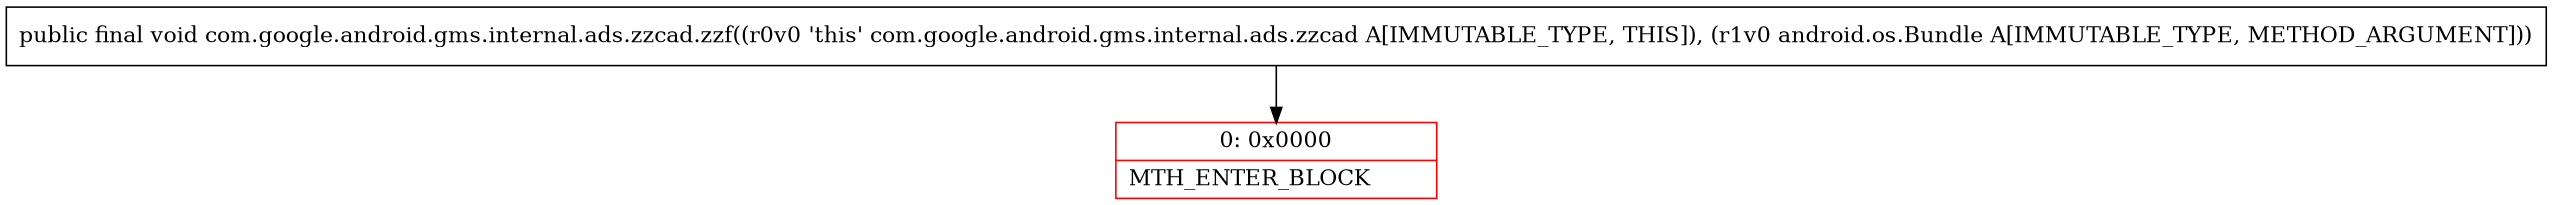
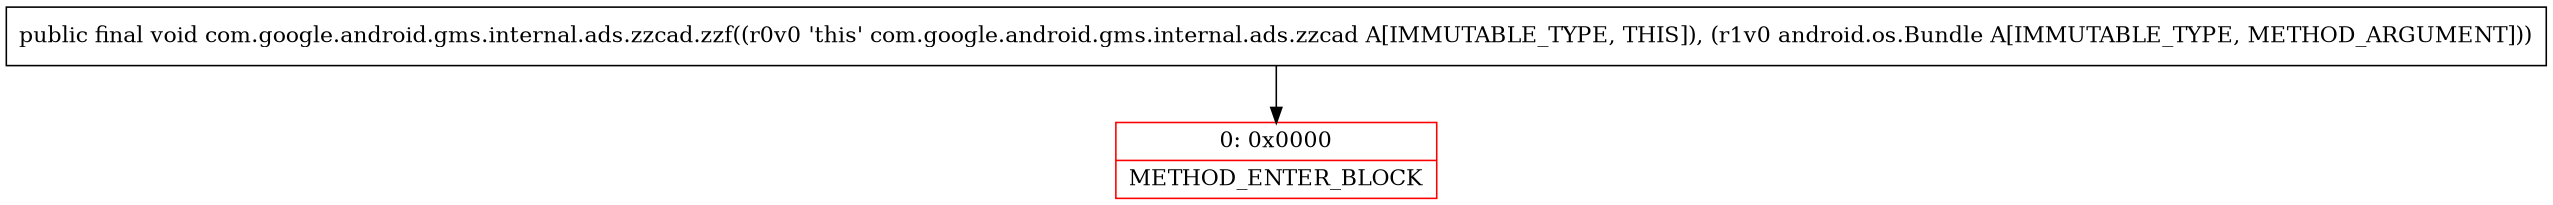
(1250, 179) -> (1276, 179)
